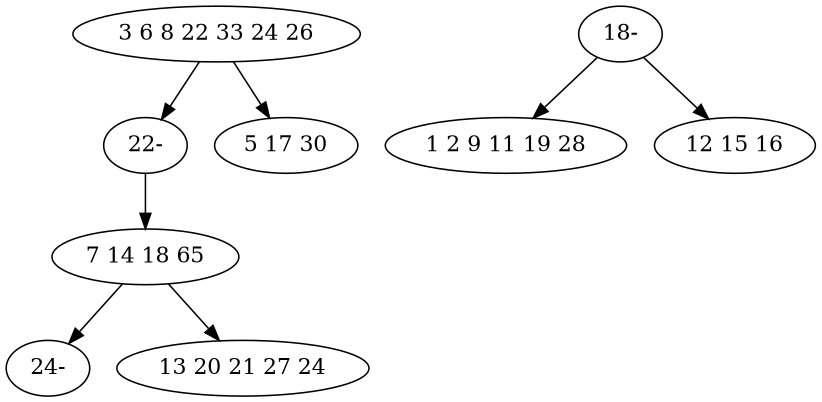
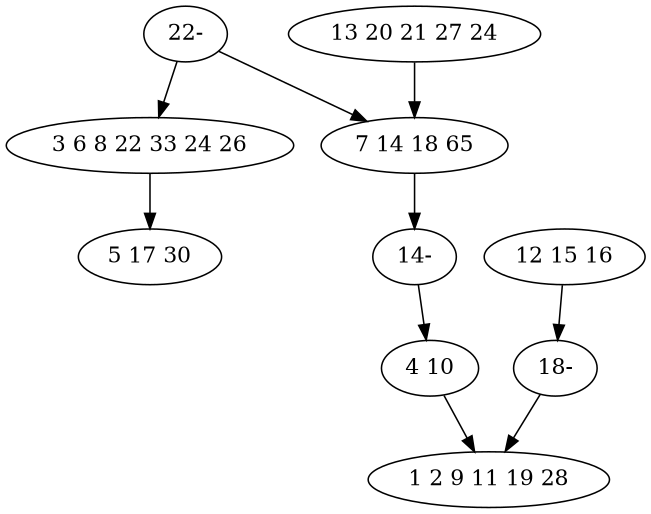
(670, 83) -> (561, 305)
(185, 84) -> (170, 82)
(189, 306) -> (415, 82)
(48, 368) -> (415, 257)
none -> (430, 368)
